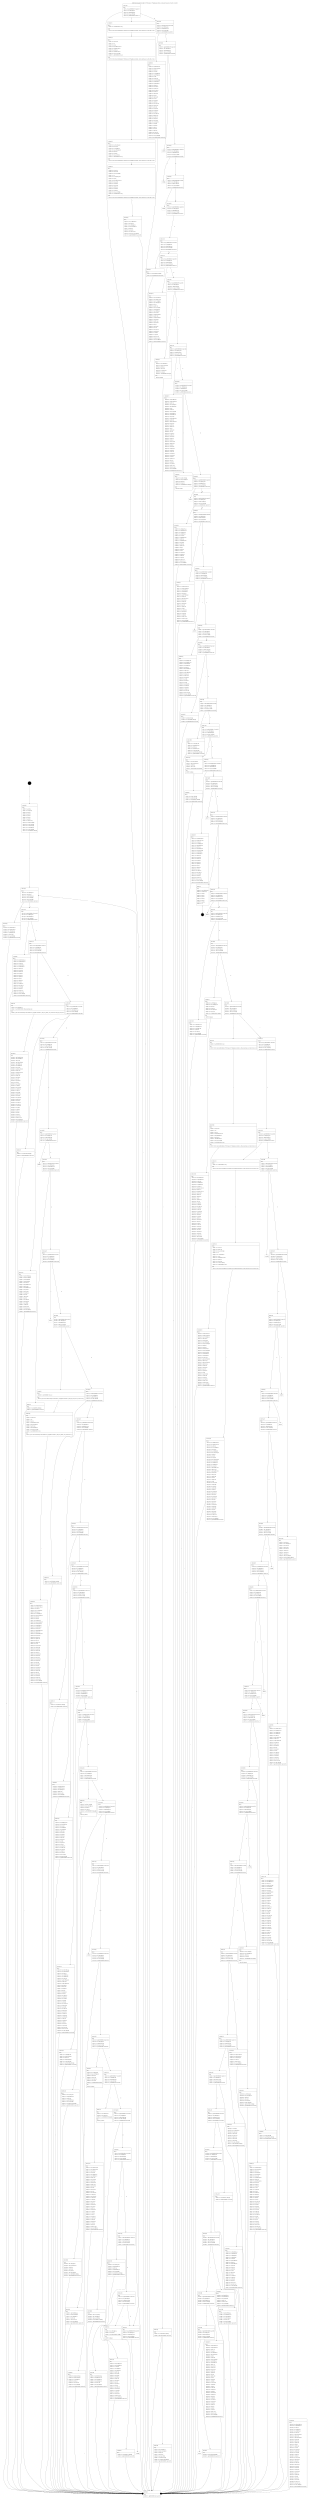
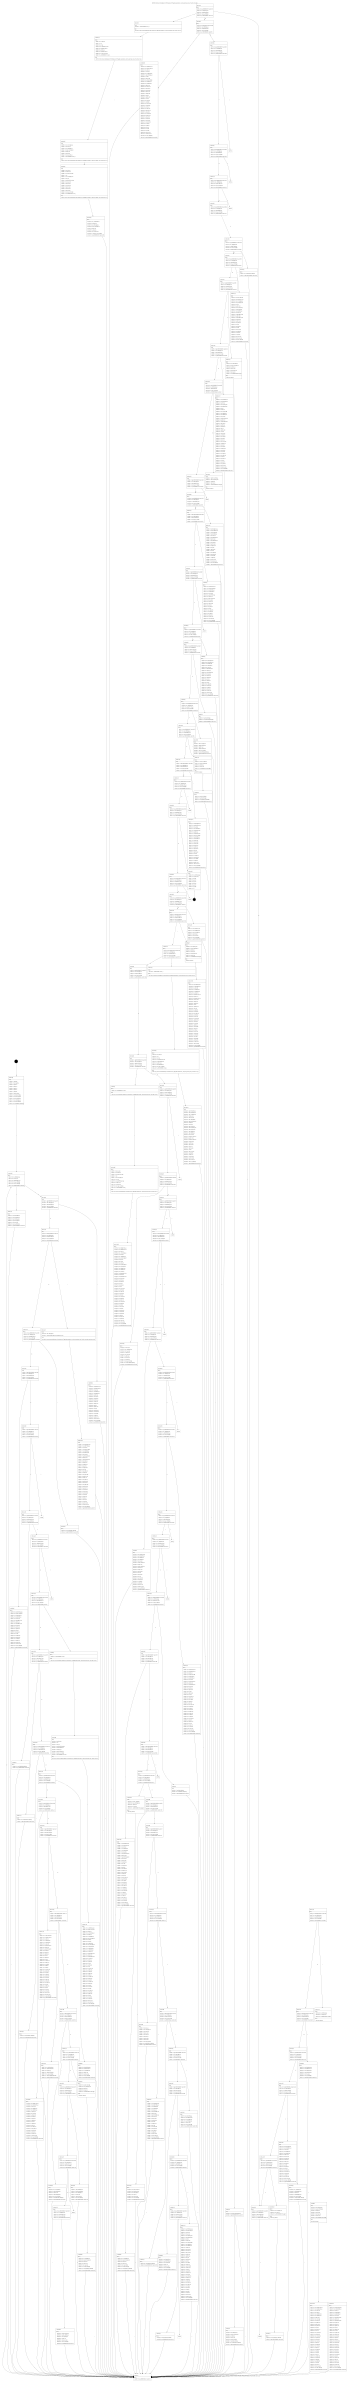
(100, 2041) -> none
(96, 2316) -> none
